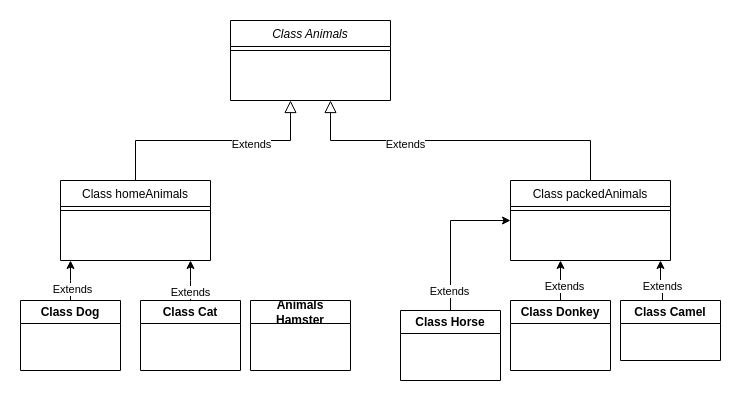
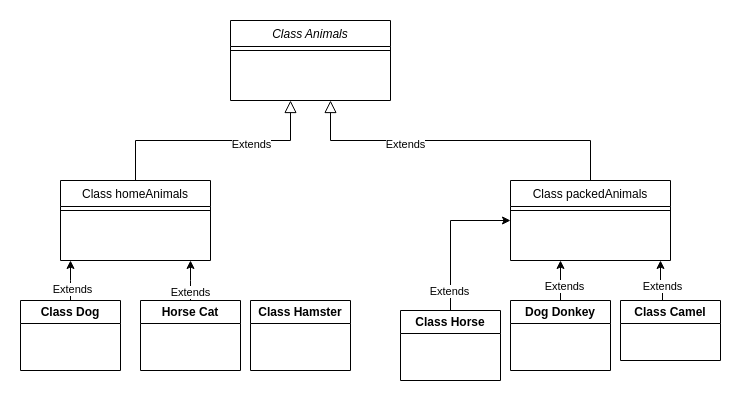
(191, 313) -> (191, 313)
(301, 313) -> (301, 313)
(561, 313) -> (561, 313)
